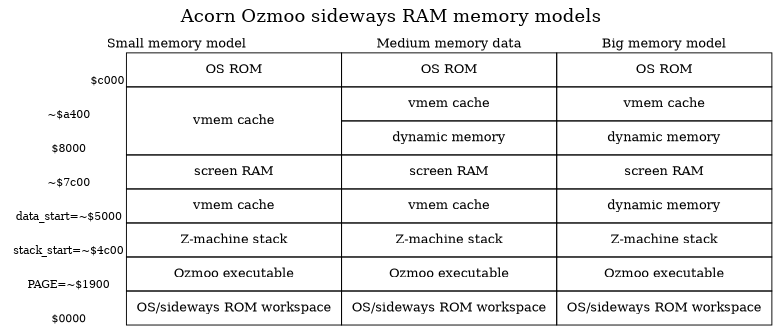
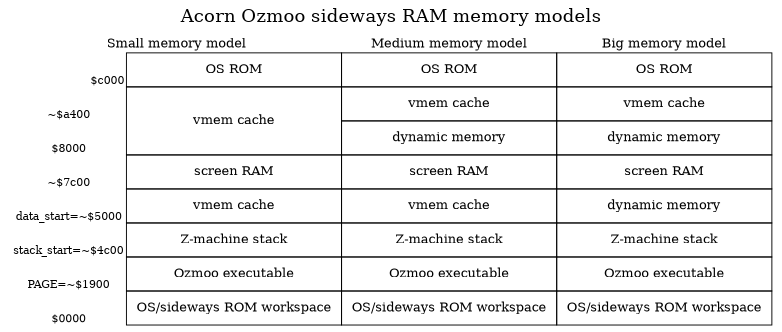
(449, 44) -> (449, 44)
